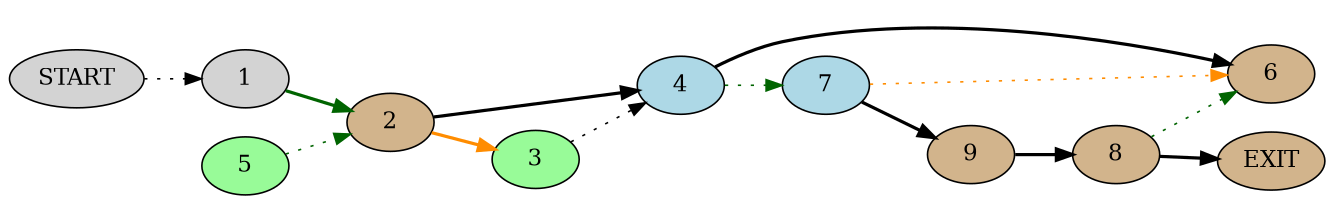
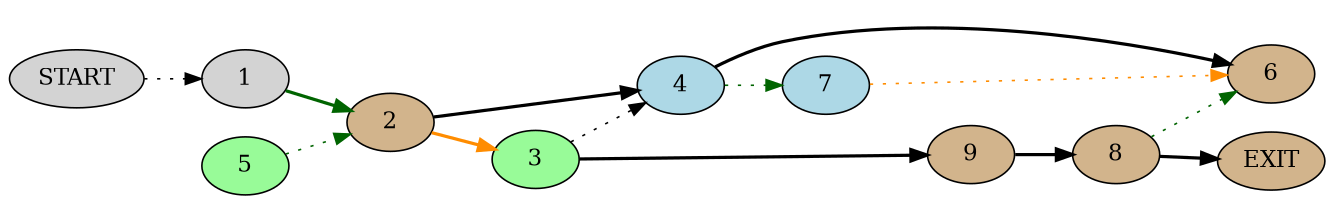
(891, 116) -> (745, 157)
